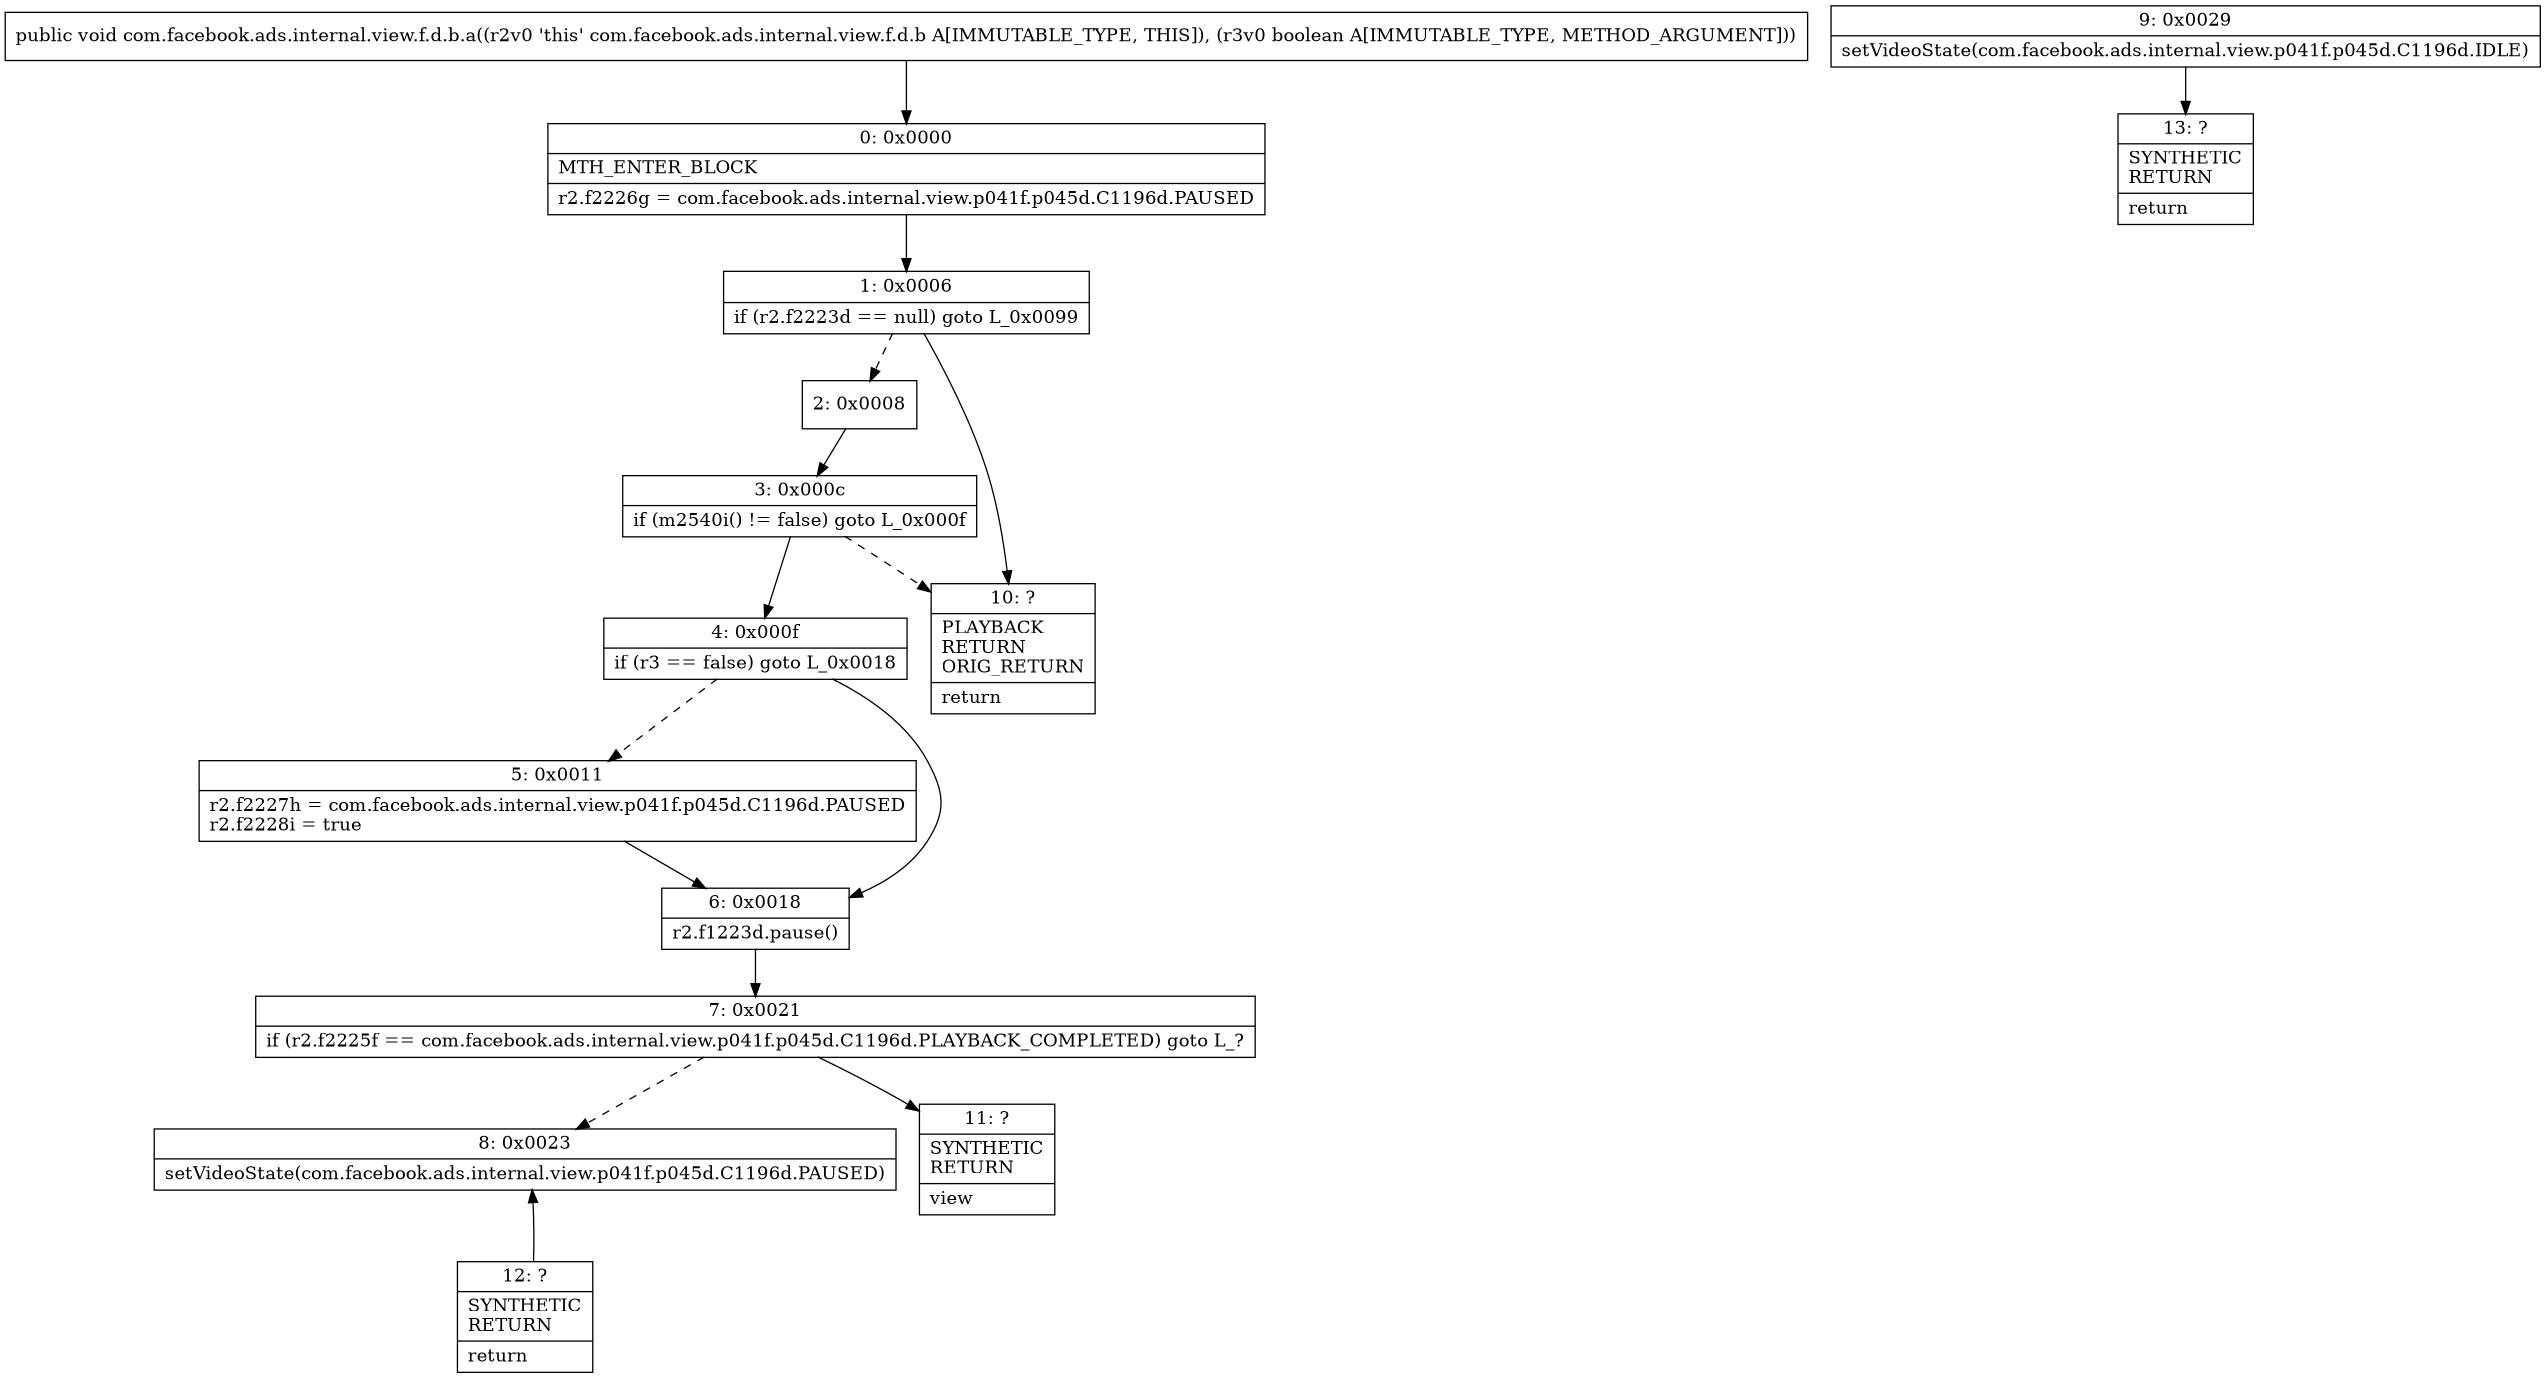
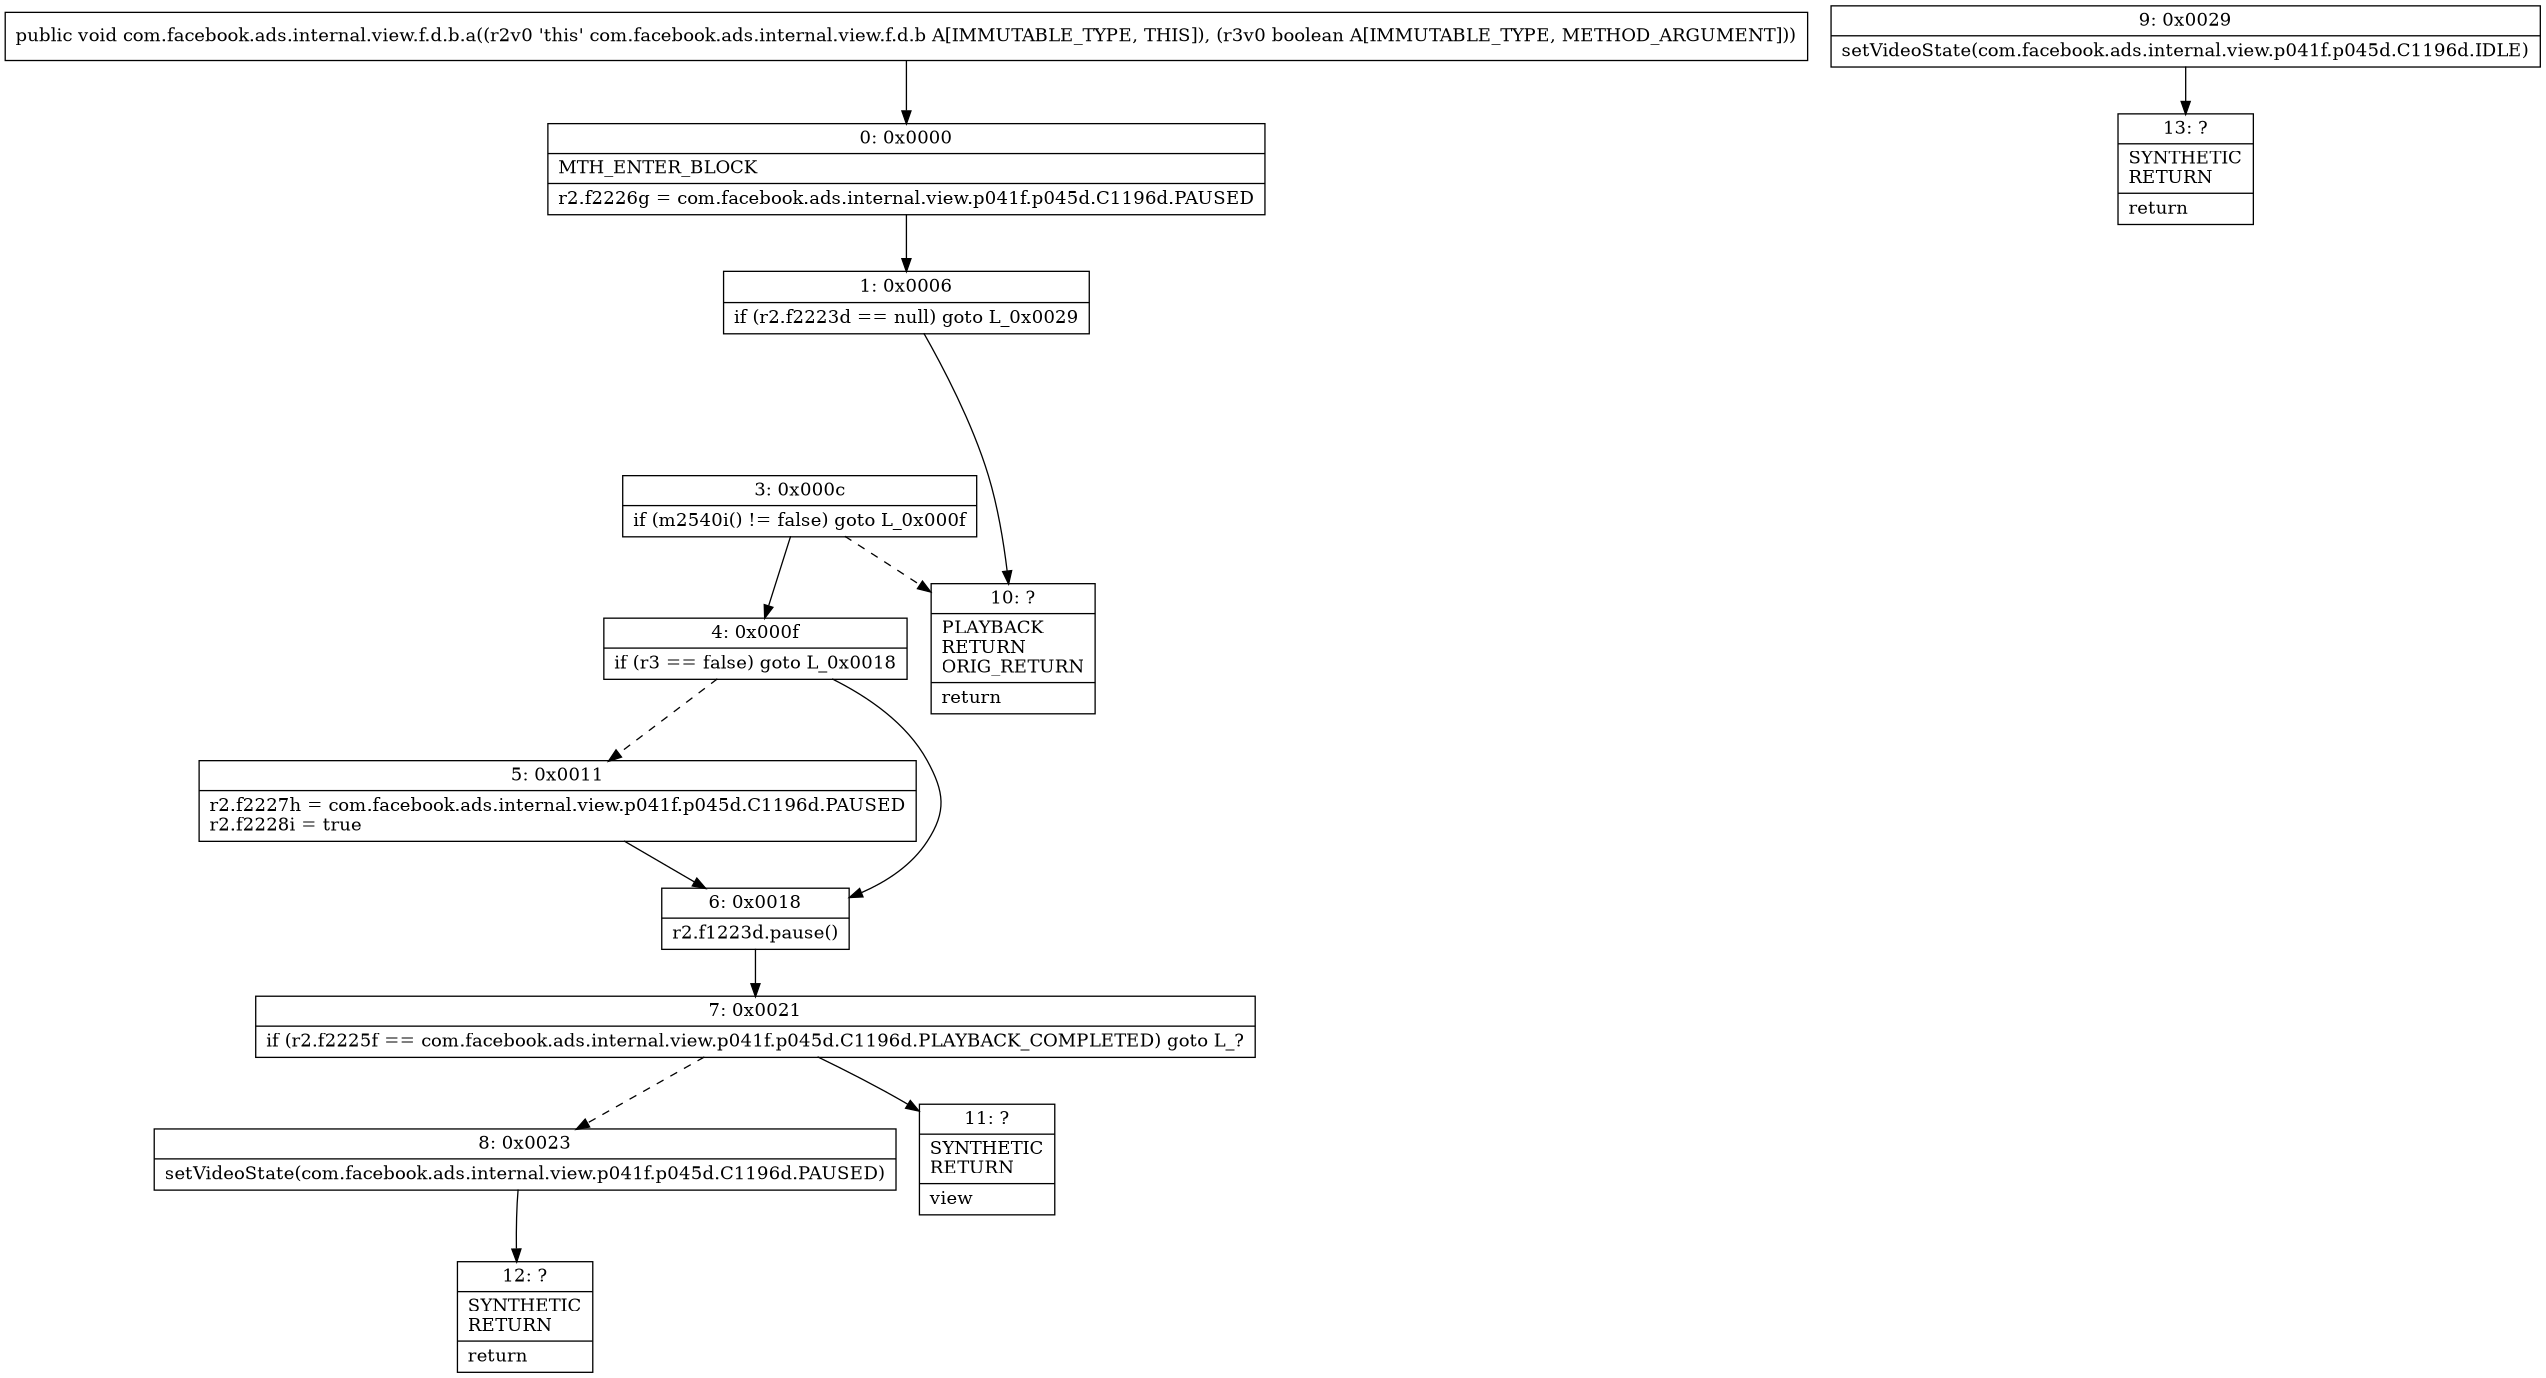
(906, 318) -> (906, 318)
(860, 405) -> none
(534, 1232) -> (517, 1219)
